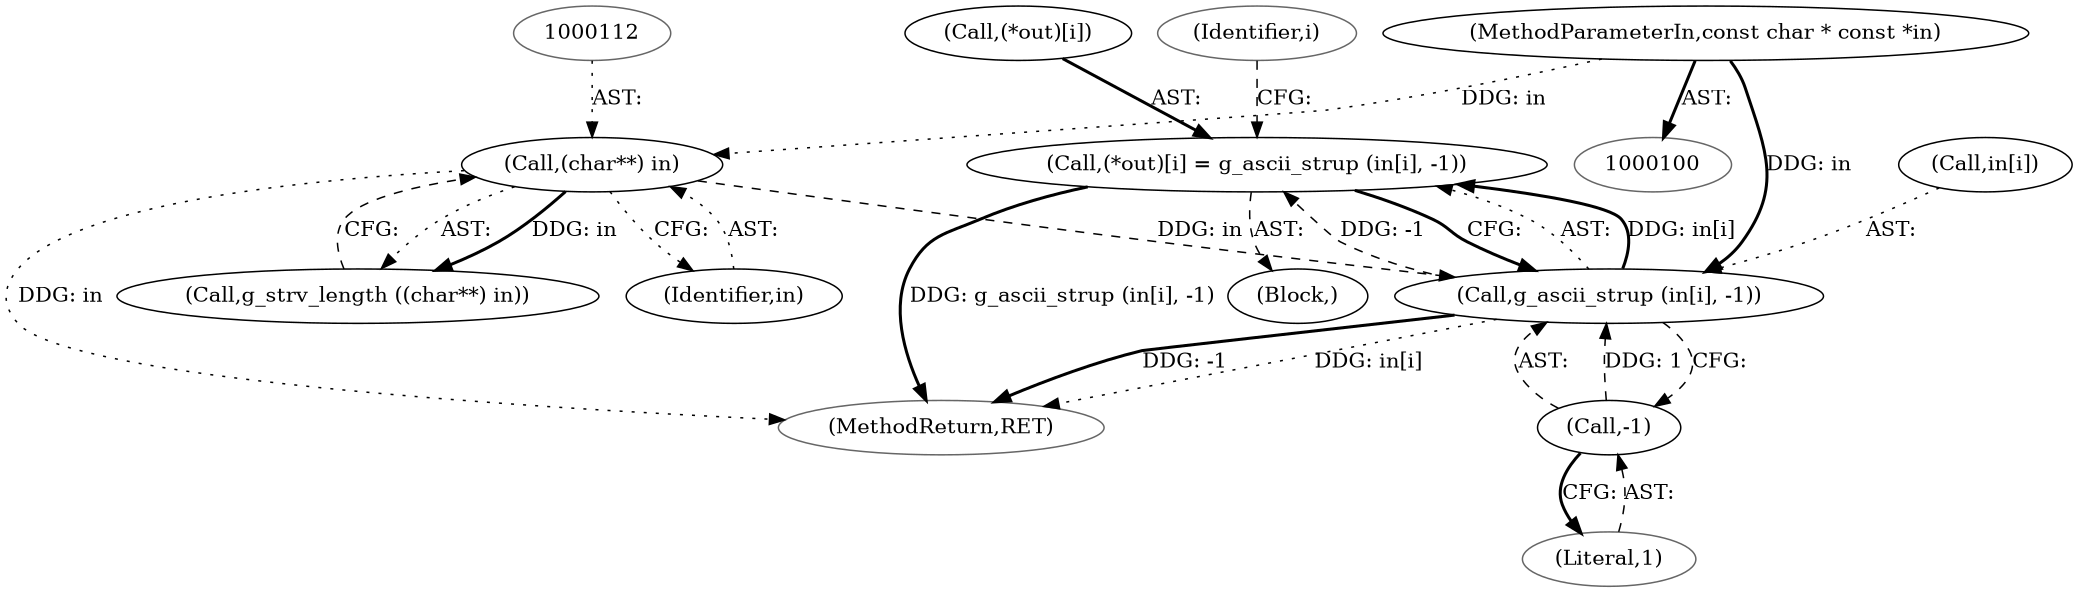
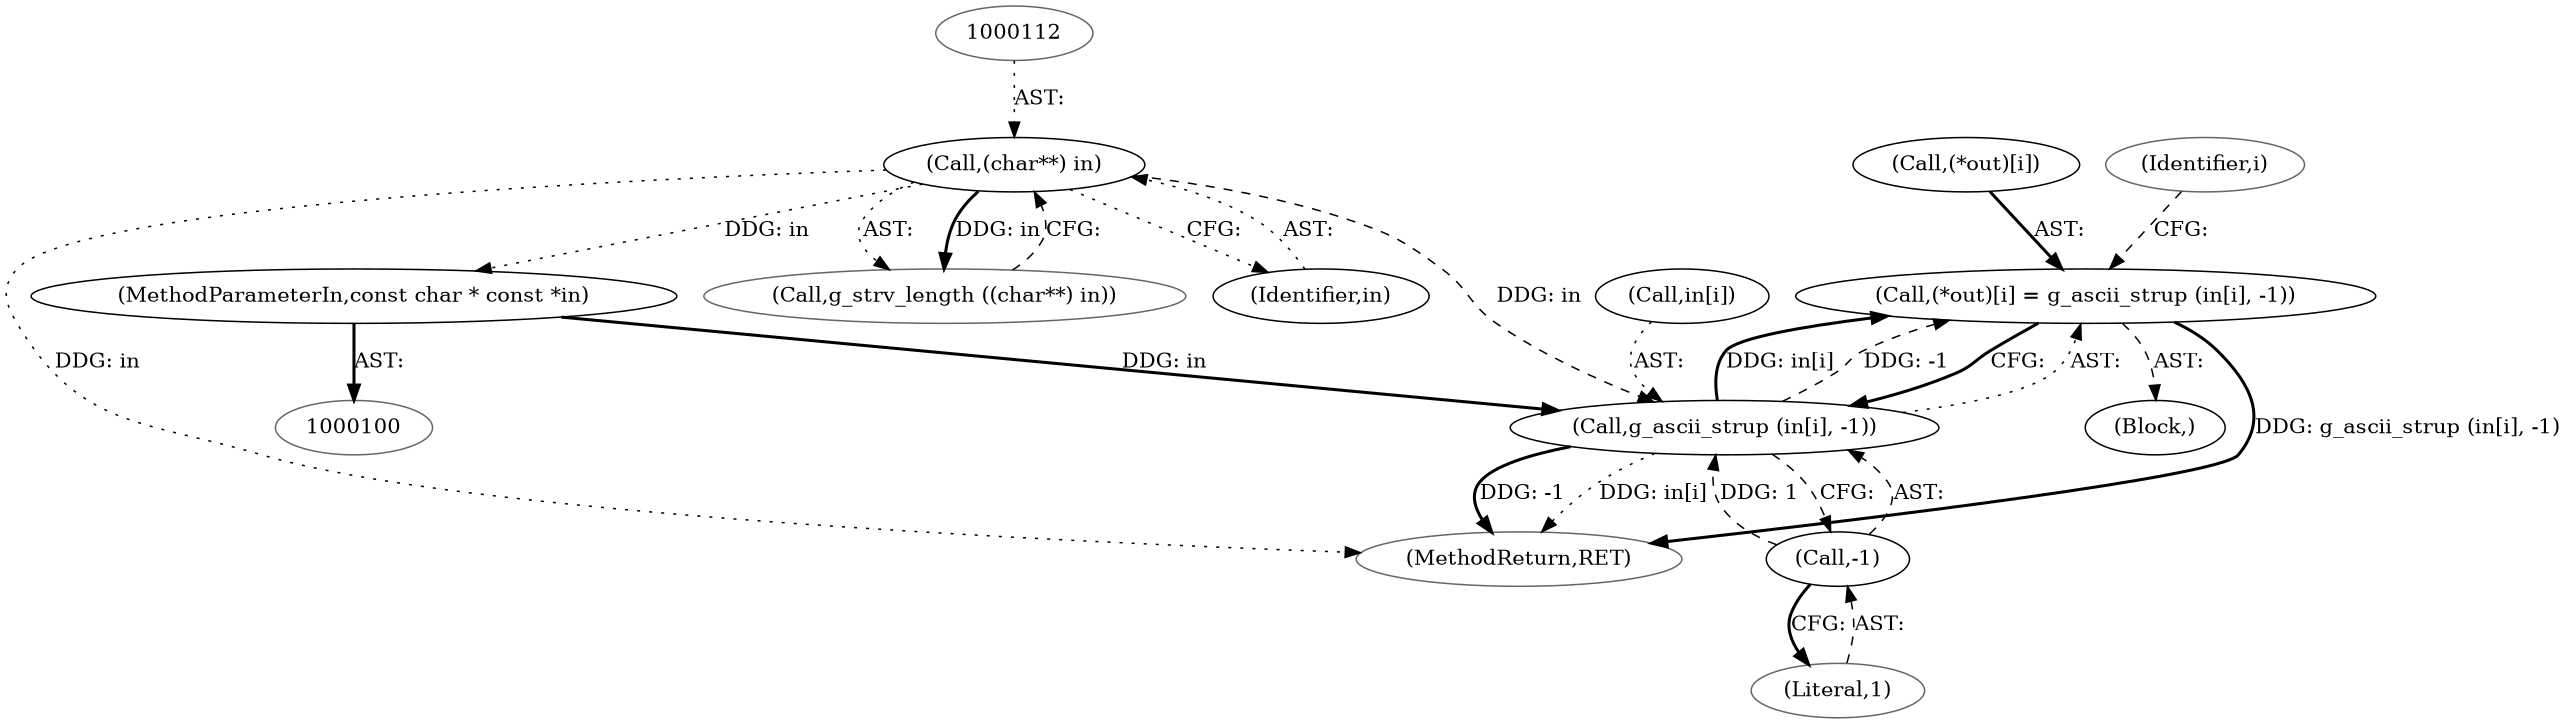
(1146, 124) -> (707, 226)
(358, 296) -> (945, 296)
